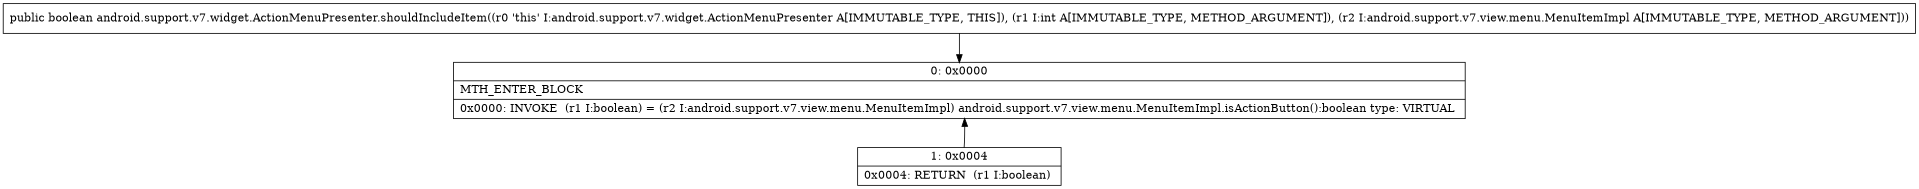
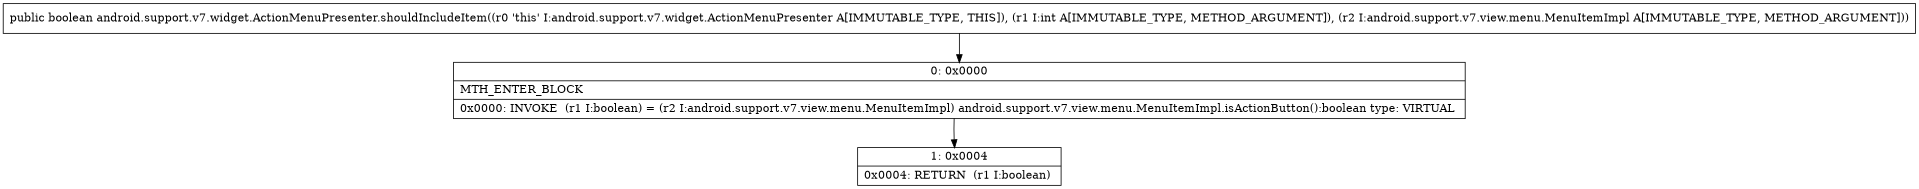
(965, 137) -> (954, 129)
